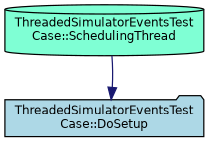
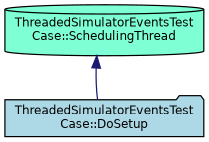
(113, 72) -> (96, 84)
